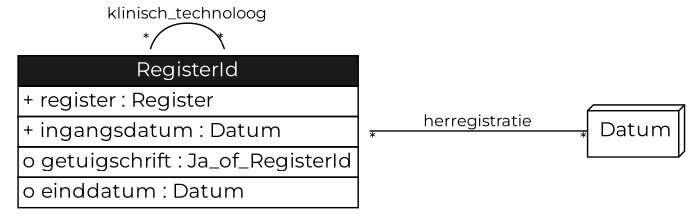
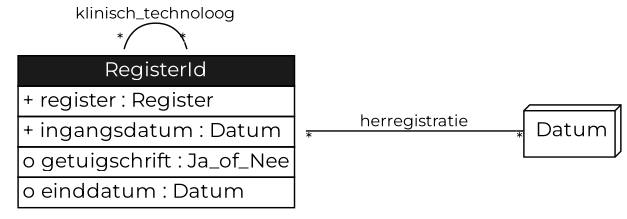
(188, 161) -> (156, 161)
